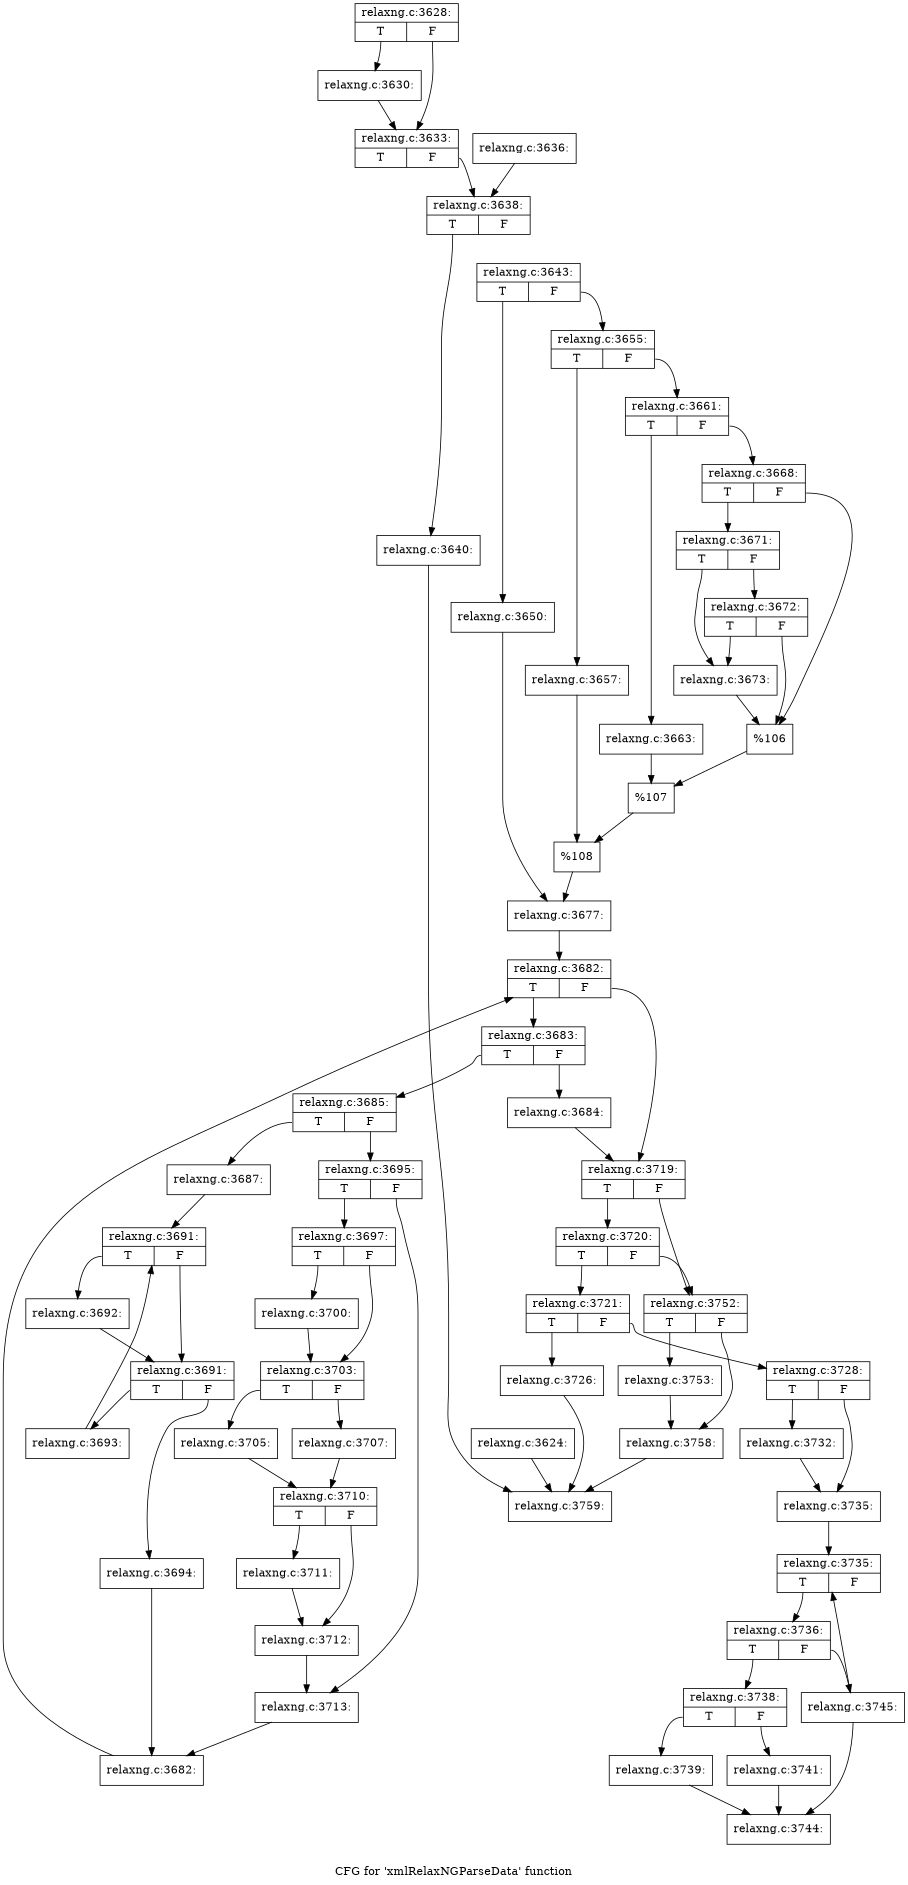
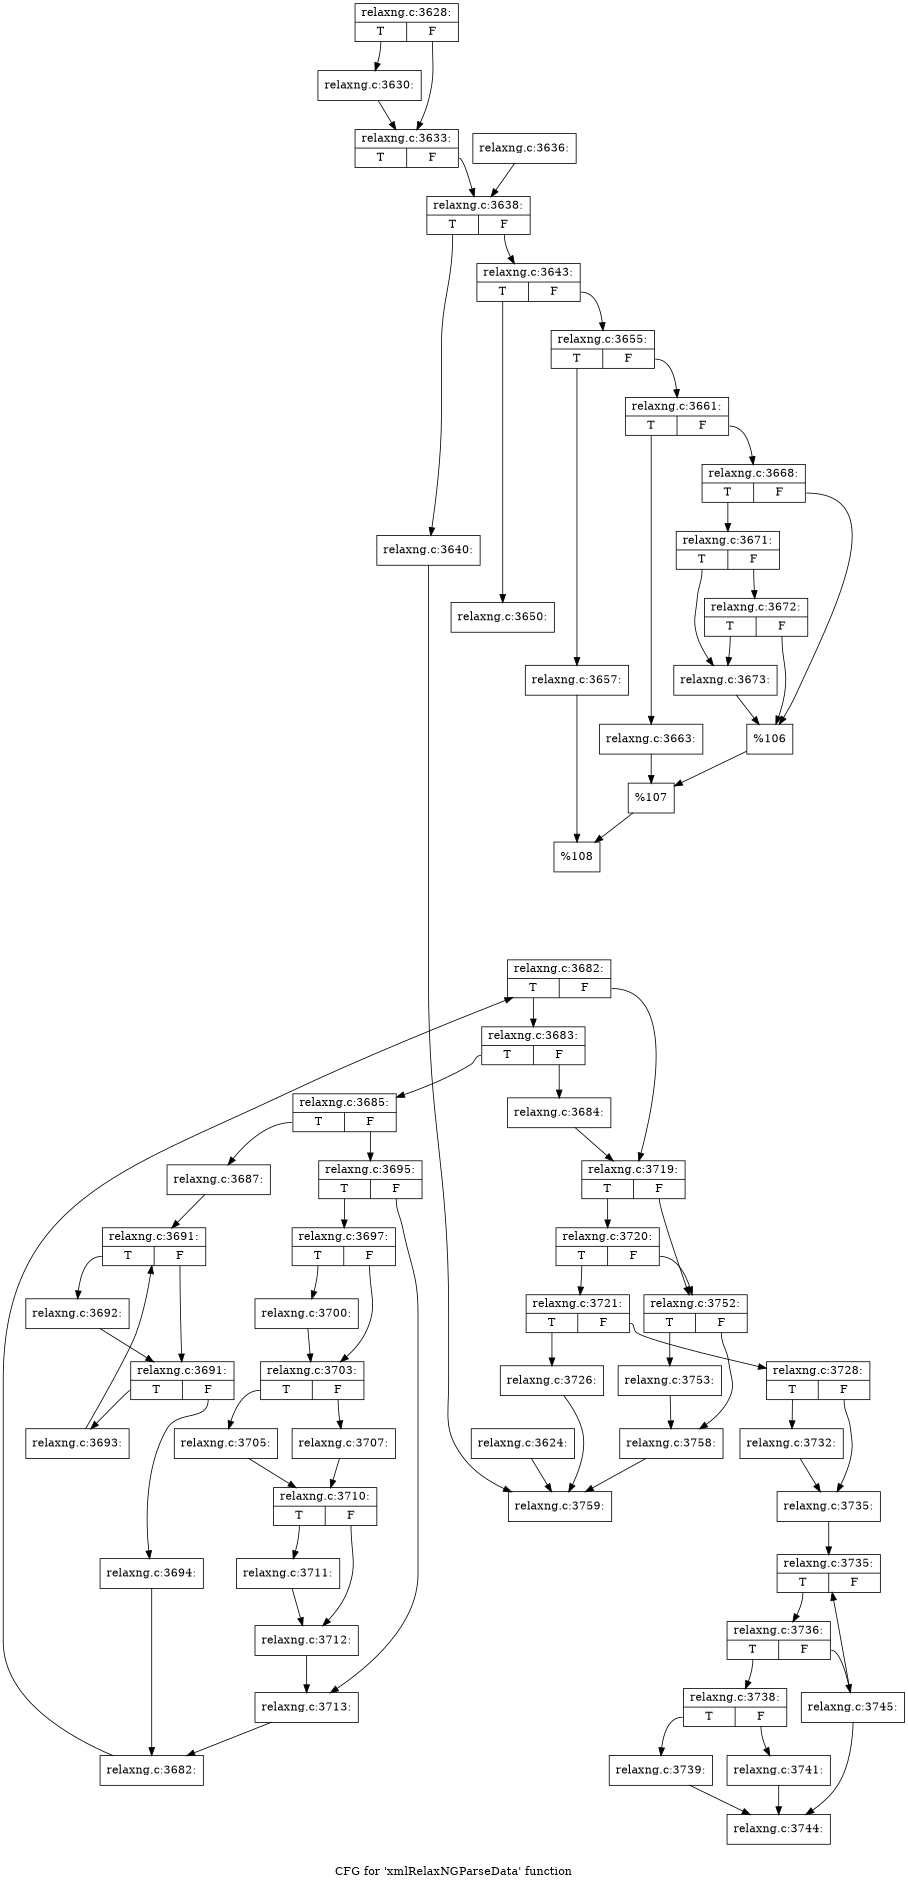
none -> (506, 246)
(559, 916) -> none
